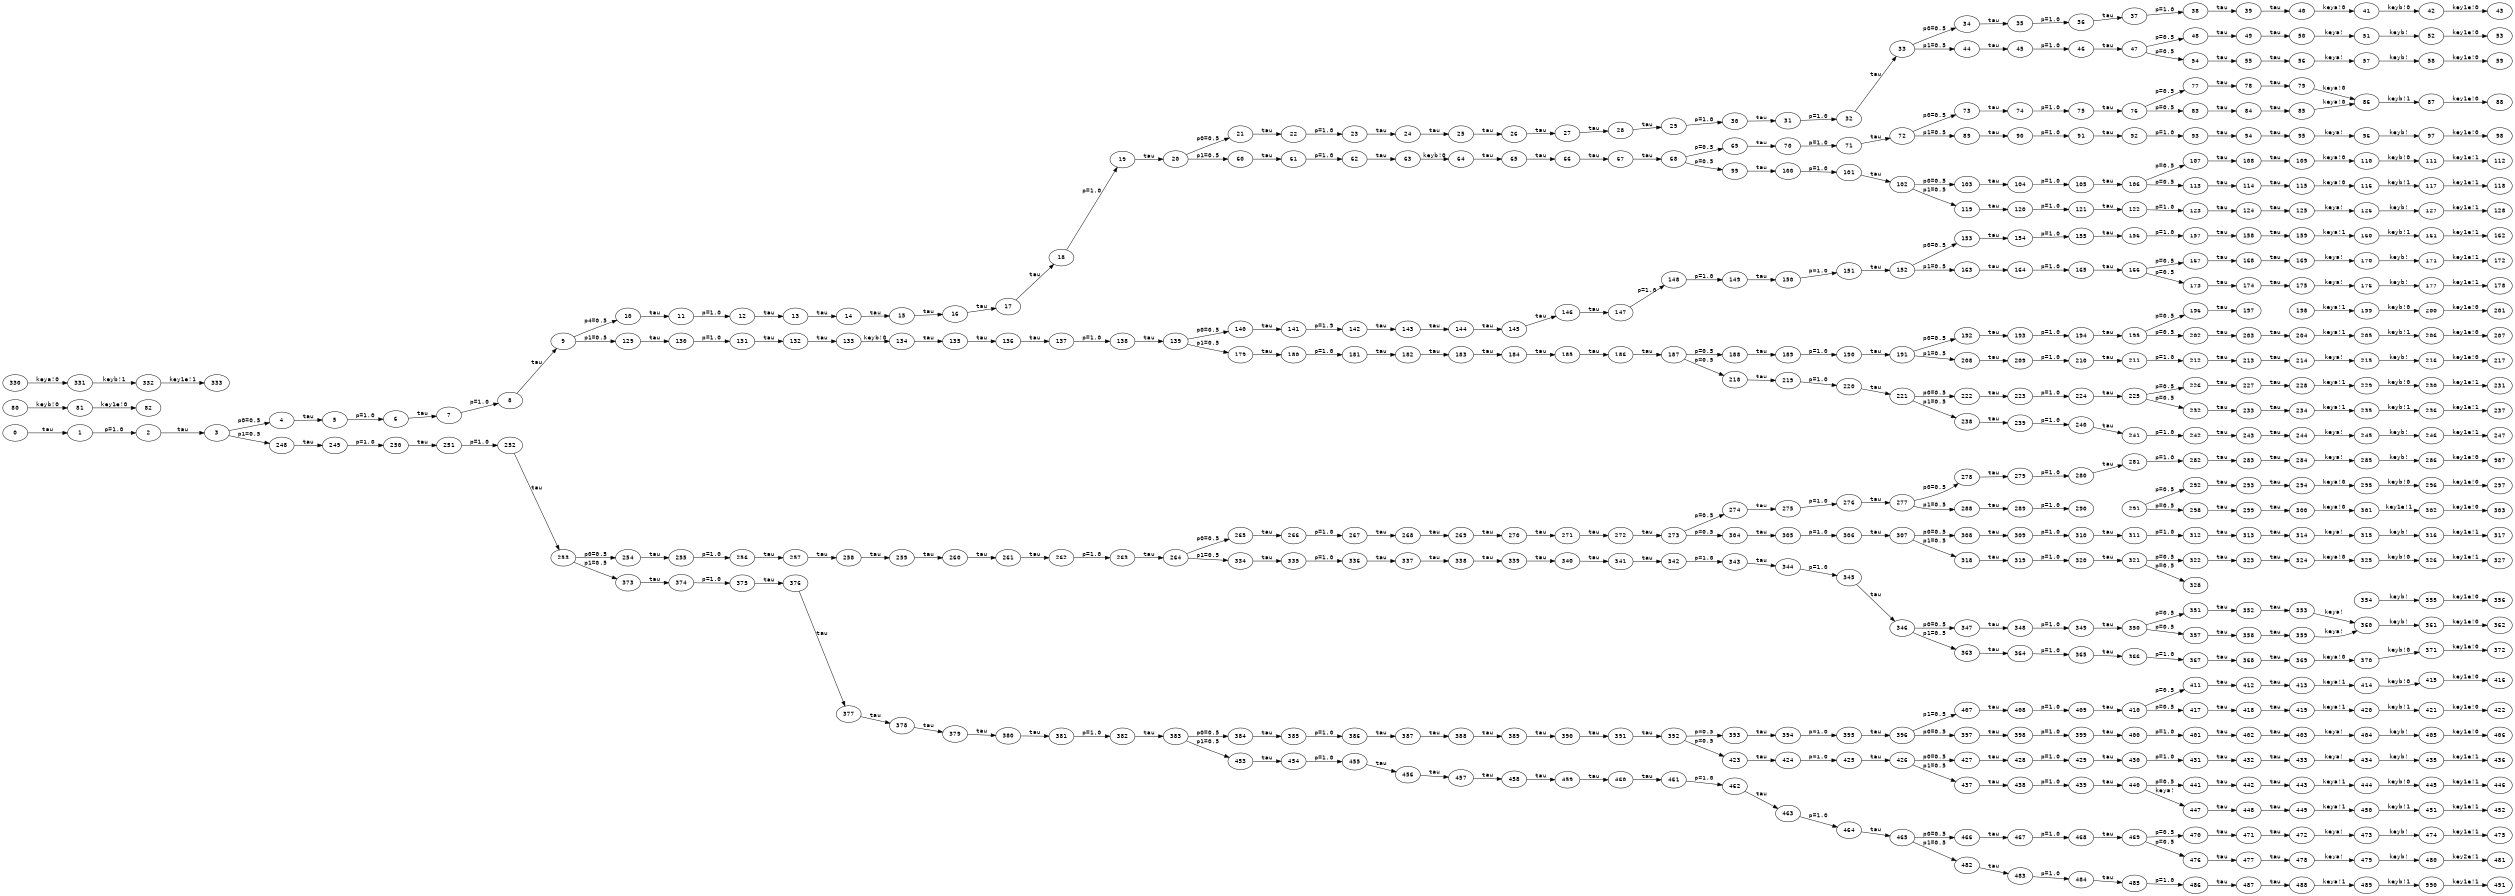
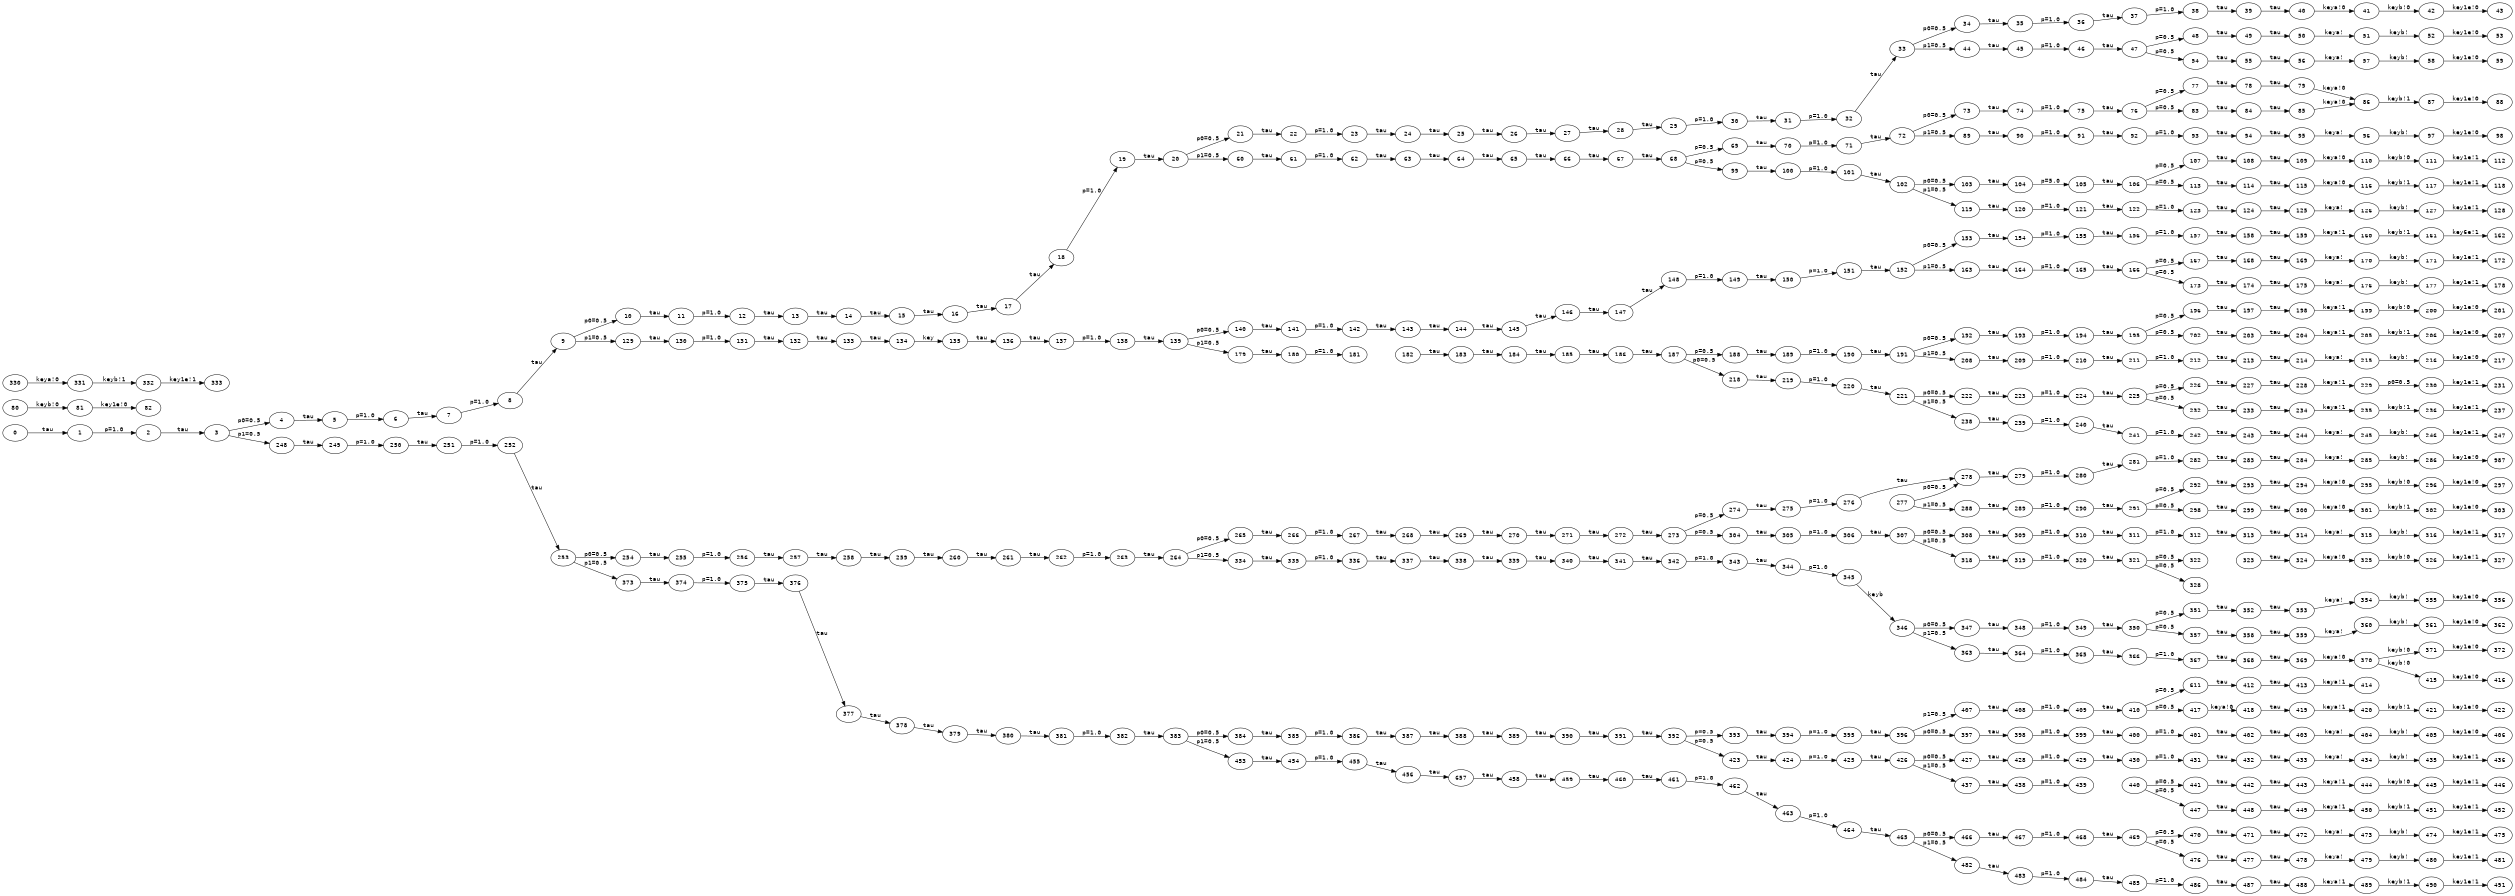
(1434, 156) -> (1434, 156)
(2051, 181) -> (2051, 181)
(2466, 232) -> (2466, 232)
(1647, 290) -> (1647, 290)
none -> (2273, 311)
(596, 321) -> (596, 321)
(1324, 326) -> (1324, 326)
(2195, 336) -> (2195, 336)
(875, 338) -> (875, 338)
(928, 338) -> (928, 338)
(1379, 355) -> none
(1704, 360) -> (1704, 360)
(2399, 382) -> (2399, 382)
(1873, 503) -> (1904, 486)
(2399, 507) -> (2399, 507)
none -> (2105, 509)
(2220, 561) -> none
(1876, 595) -> (1876, 595)
(2332, 618) -> (2332, 606)
(2195, 685) -> (2195, 685)
(2397, 686) -> (2397, 670)
(2222, 707) -> (2222, 707)
(1461, 778) -> (1461, 778)
(2105, 785) -> none
(2165, 791) -> (2165, 791)
(2466, 857) -> (2466, 857)
(2431, 885) -> (2431, 885)
